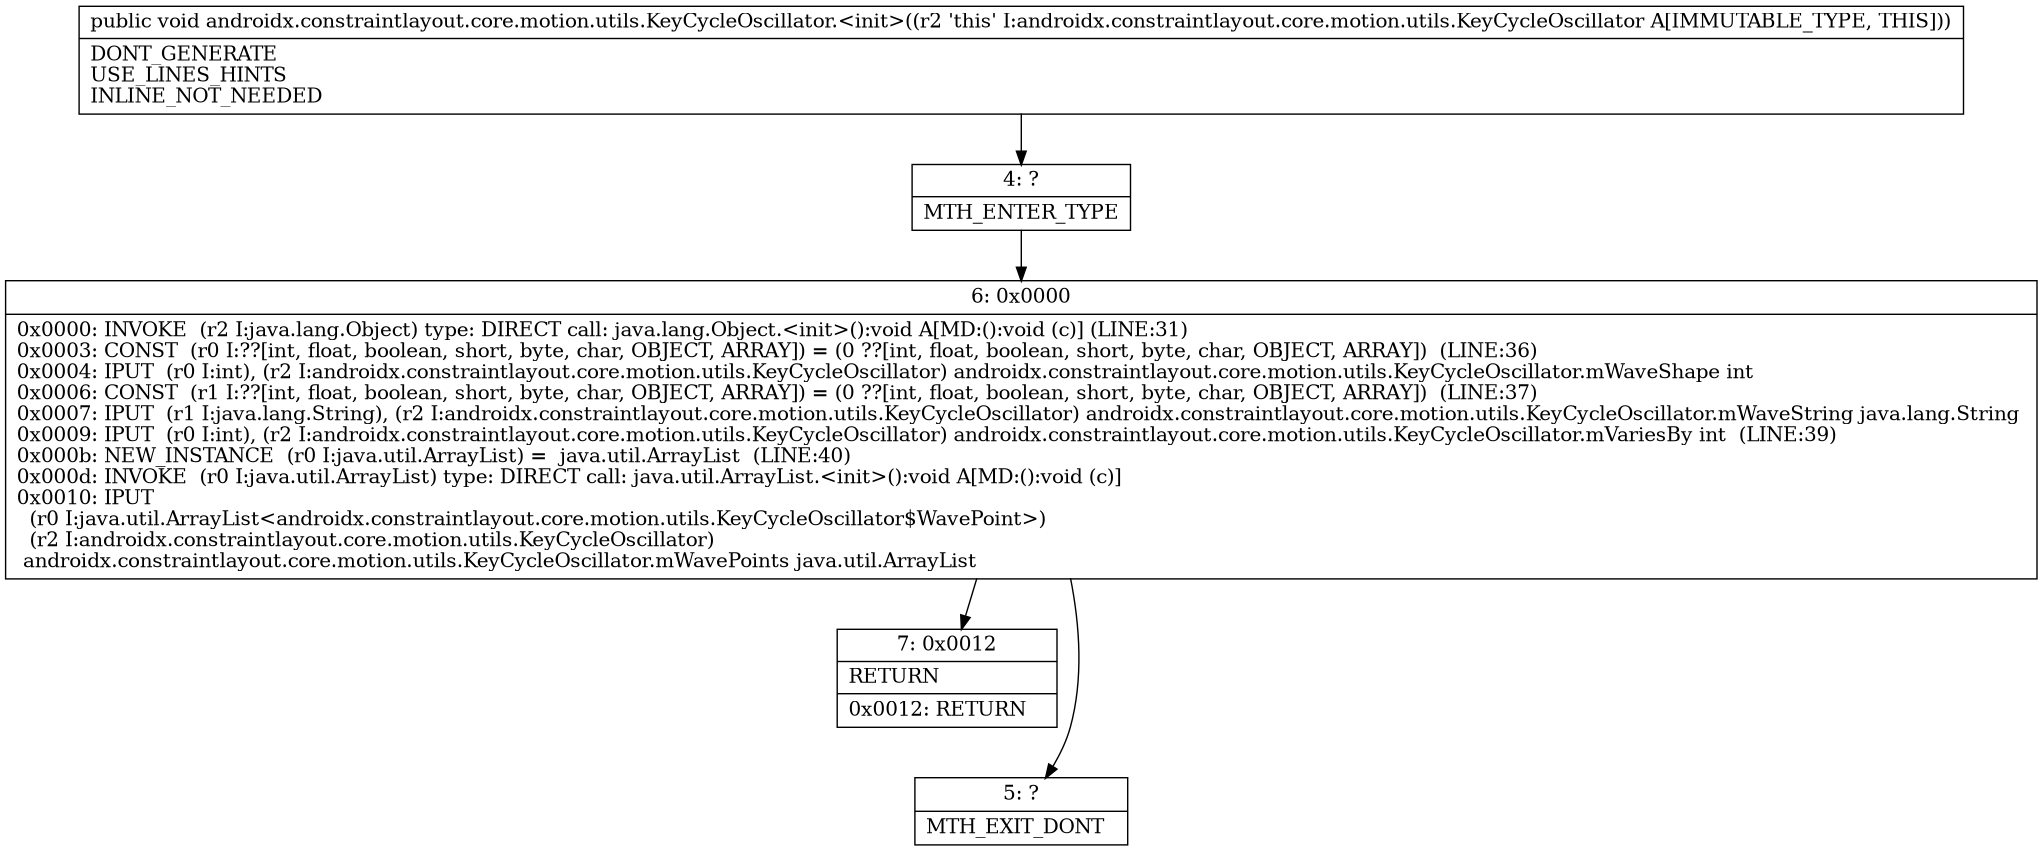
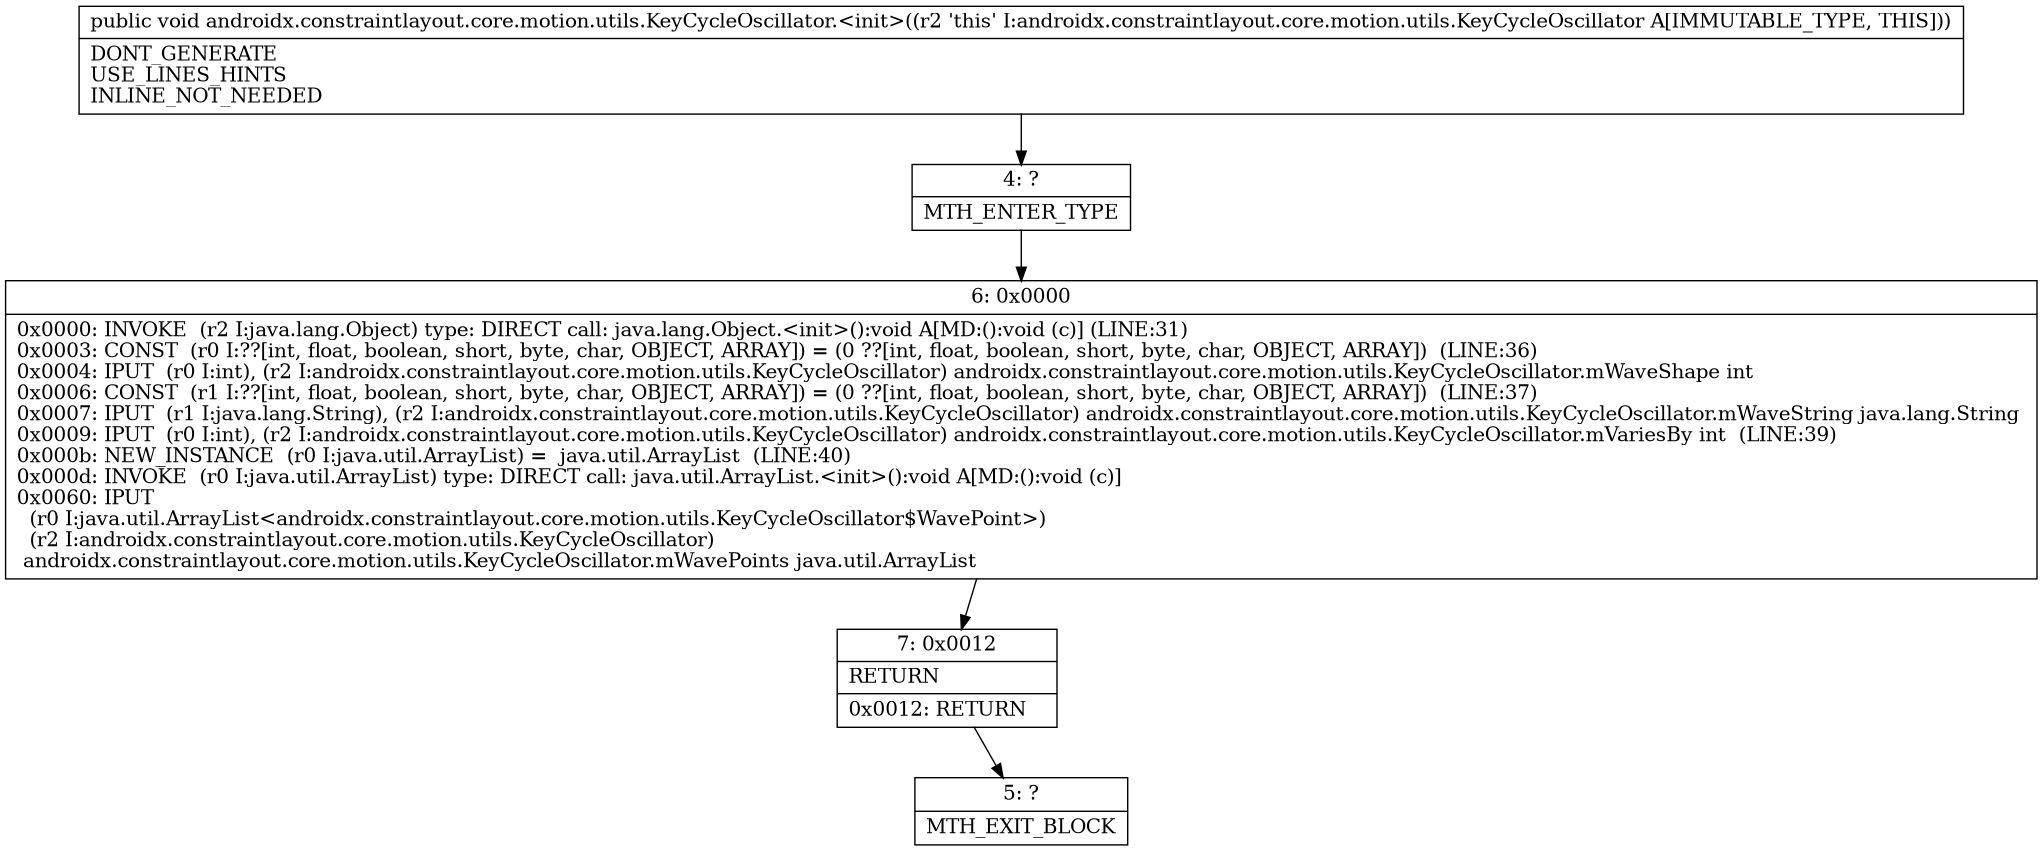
(92, 498) -> (92, 498)
(1078, 674) -> (985, 746)
(1015, 827) -> (1021, 827)
